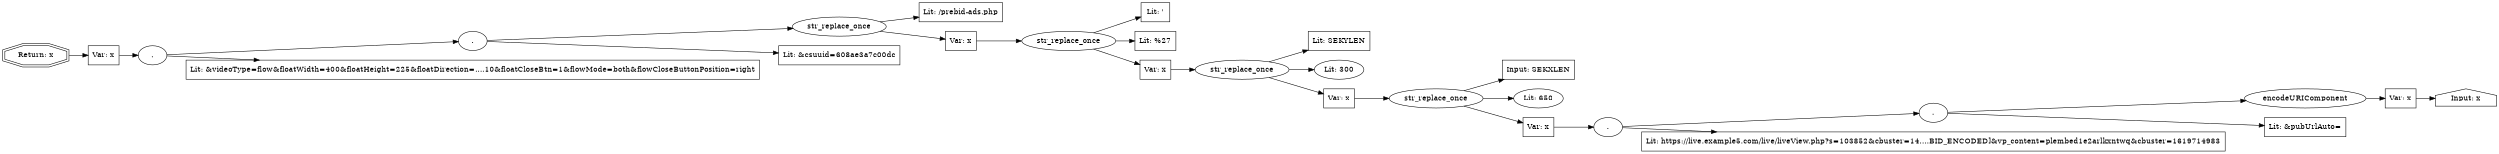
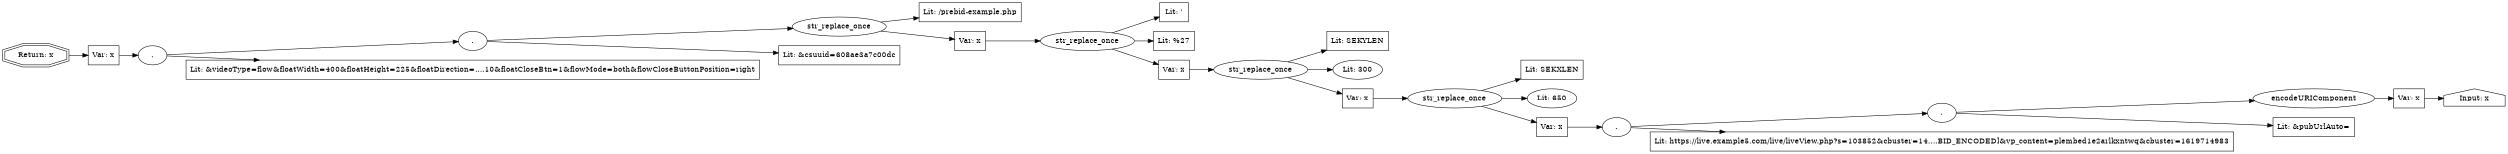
(961, 12) -> (970, 12)
(1538, 70) -> (1552, 70)
